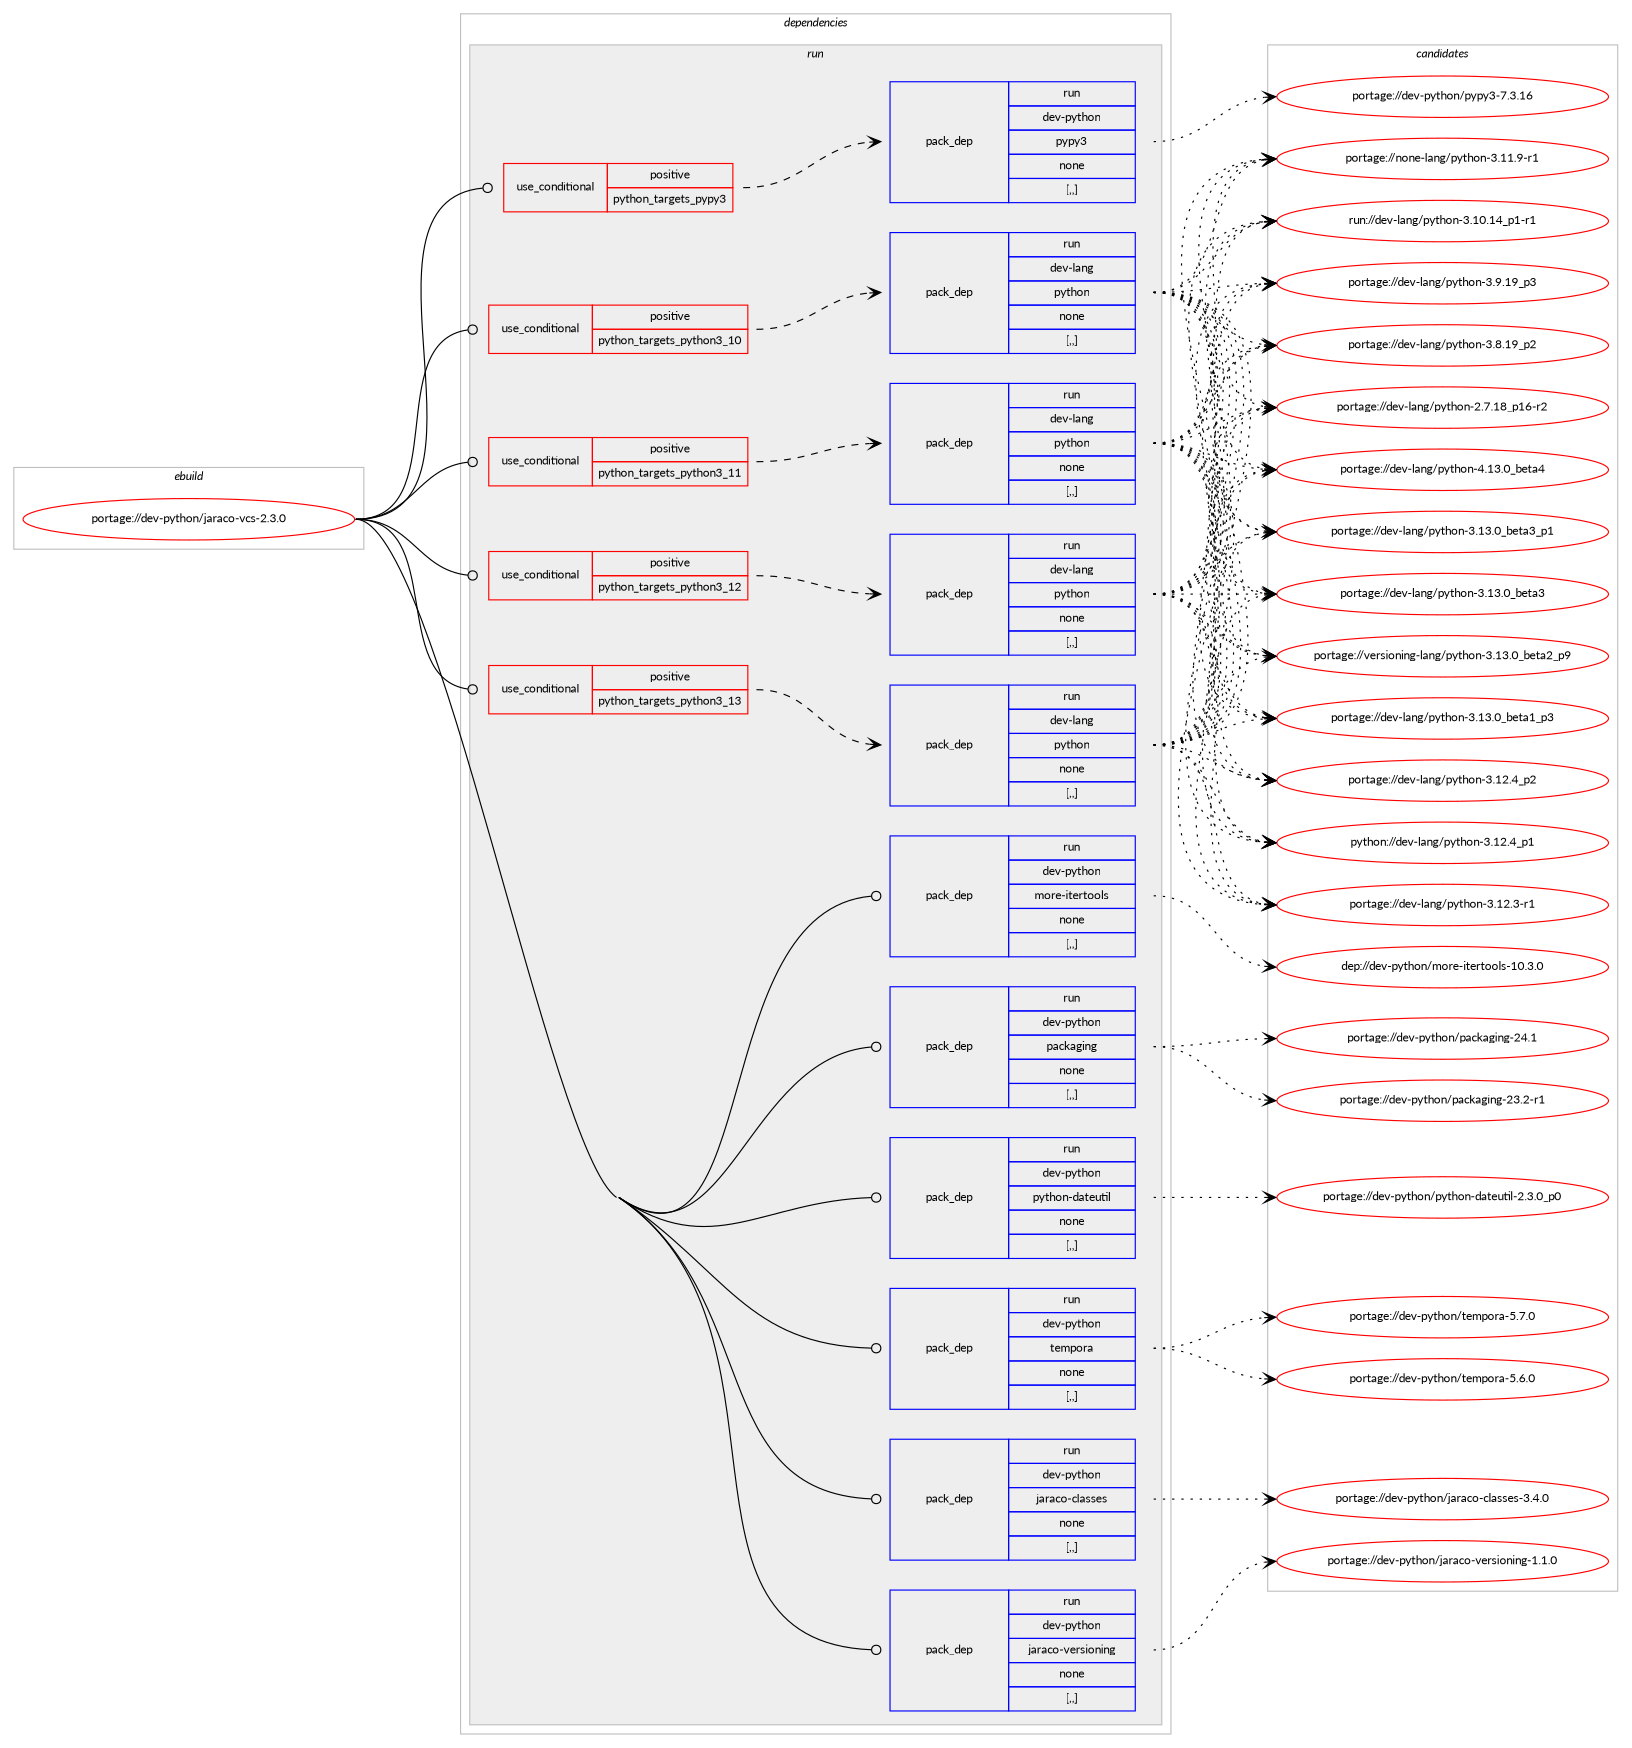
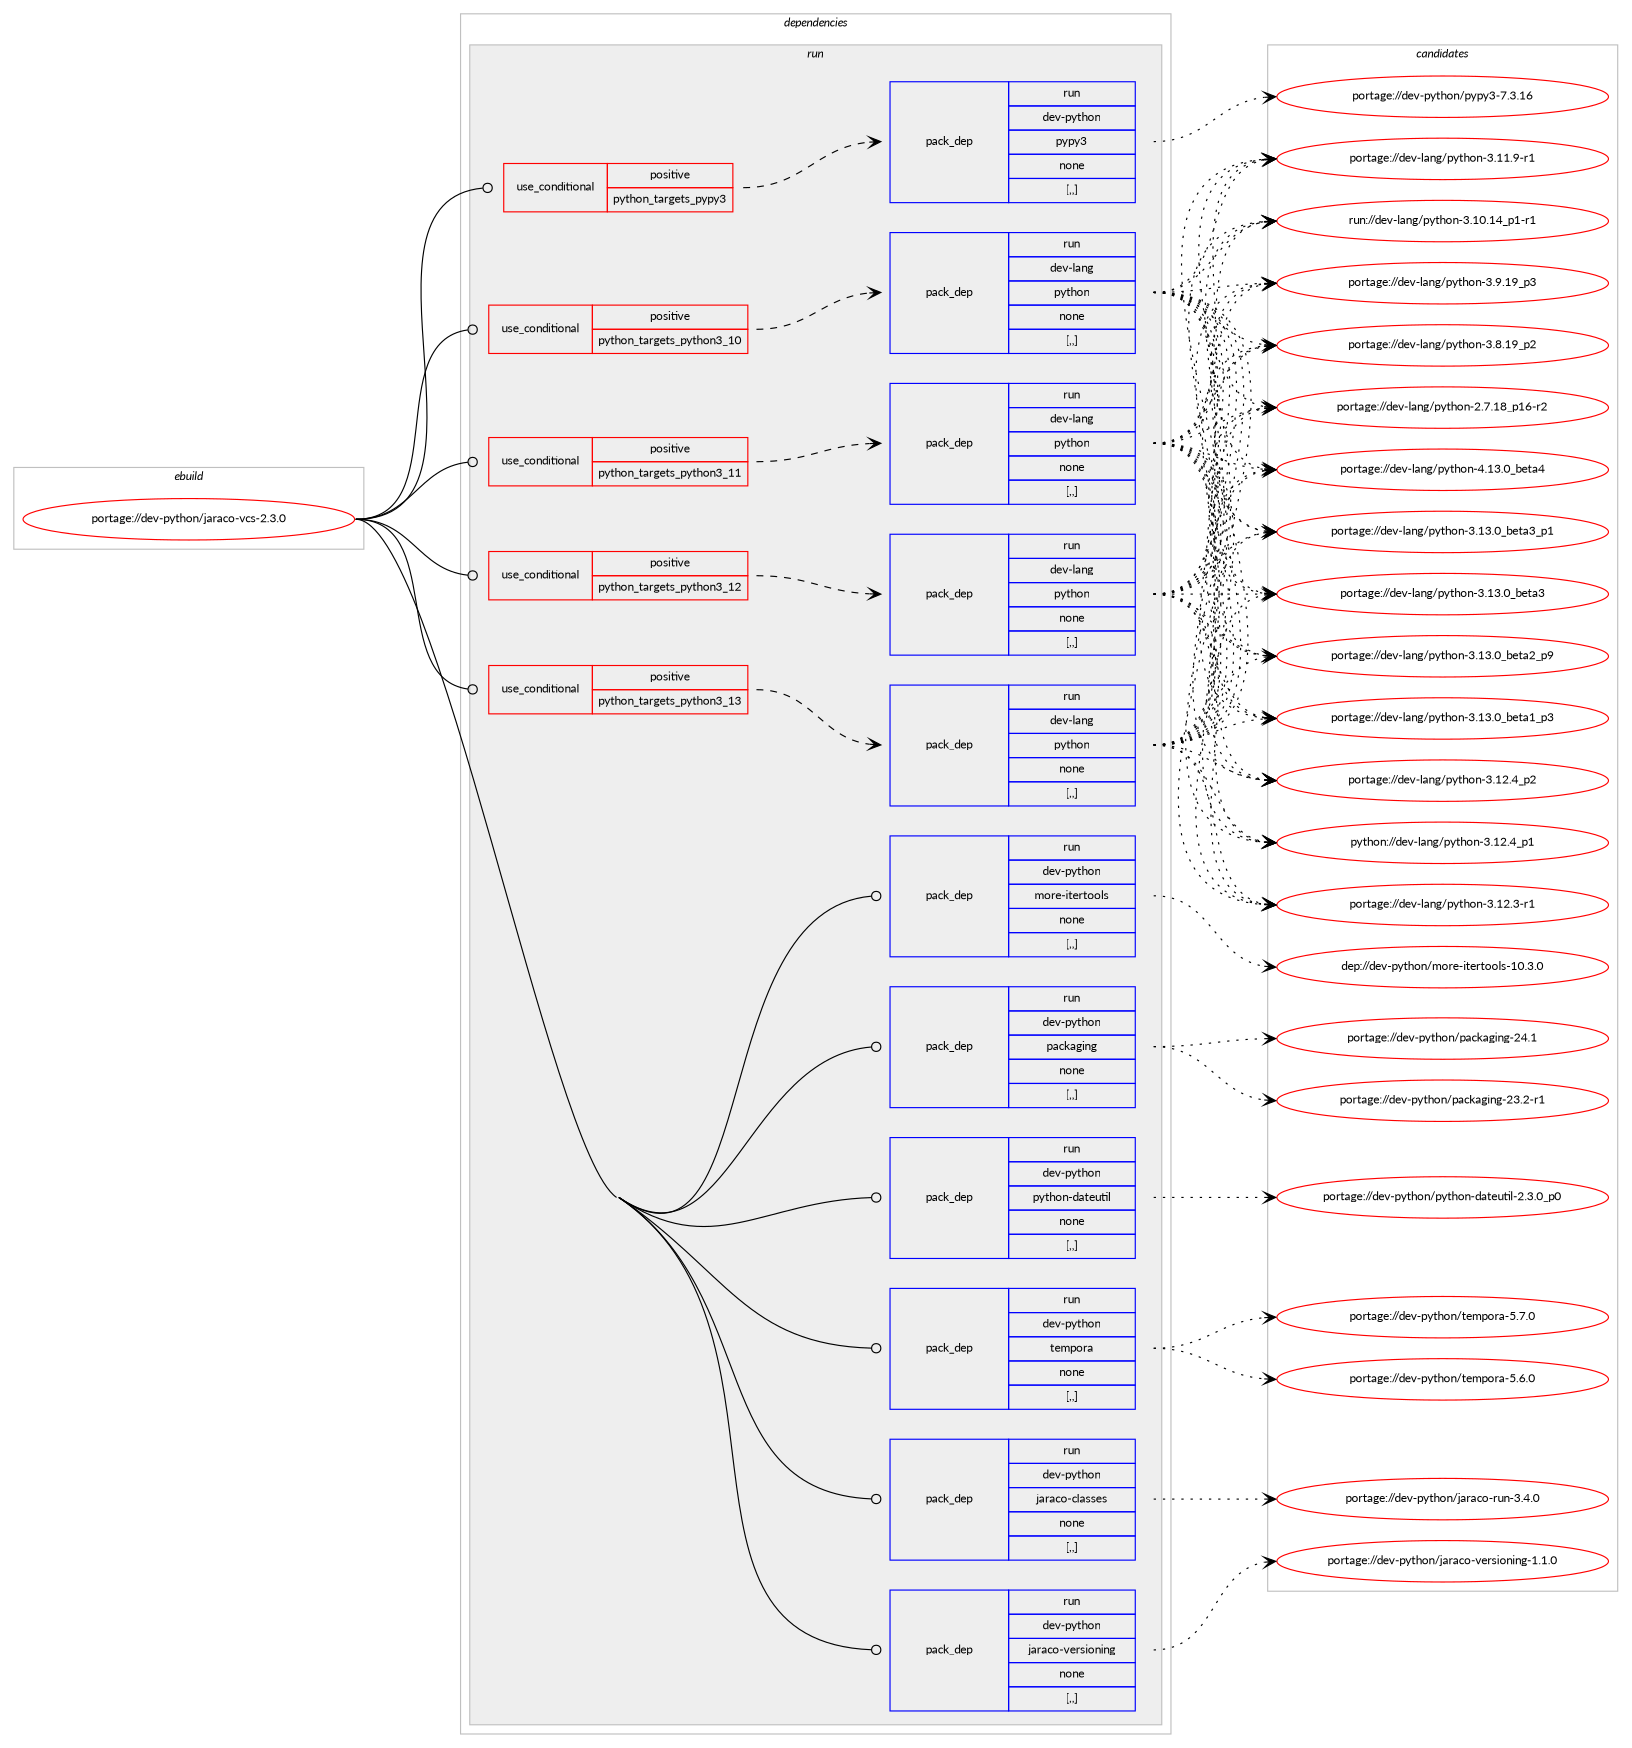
(1443, 159) -> (1443, 159)
(1443, 656) -> (1443, 656)
(1443, 1499) -> (1443, 1499)
